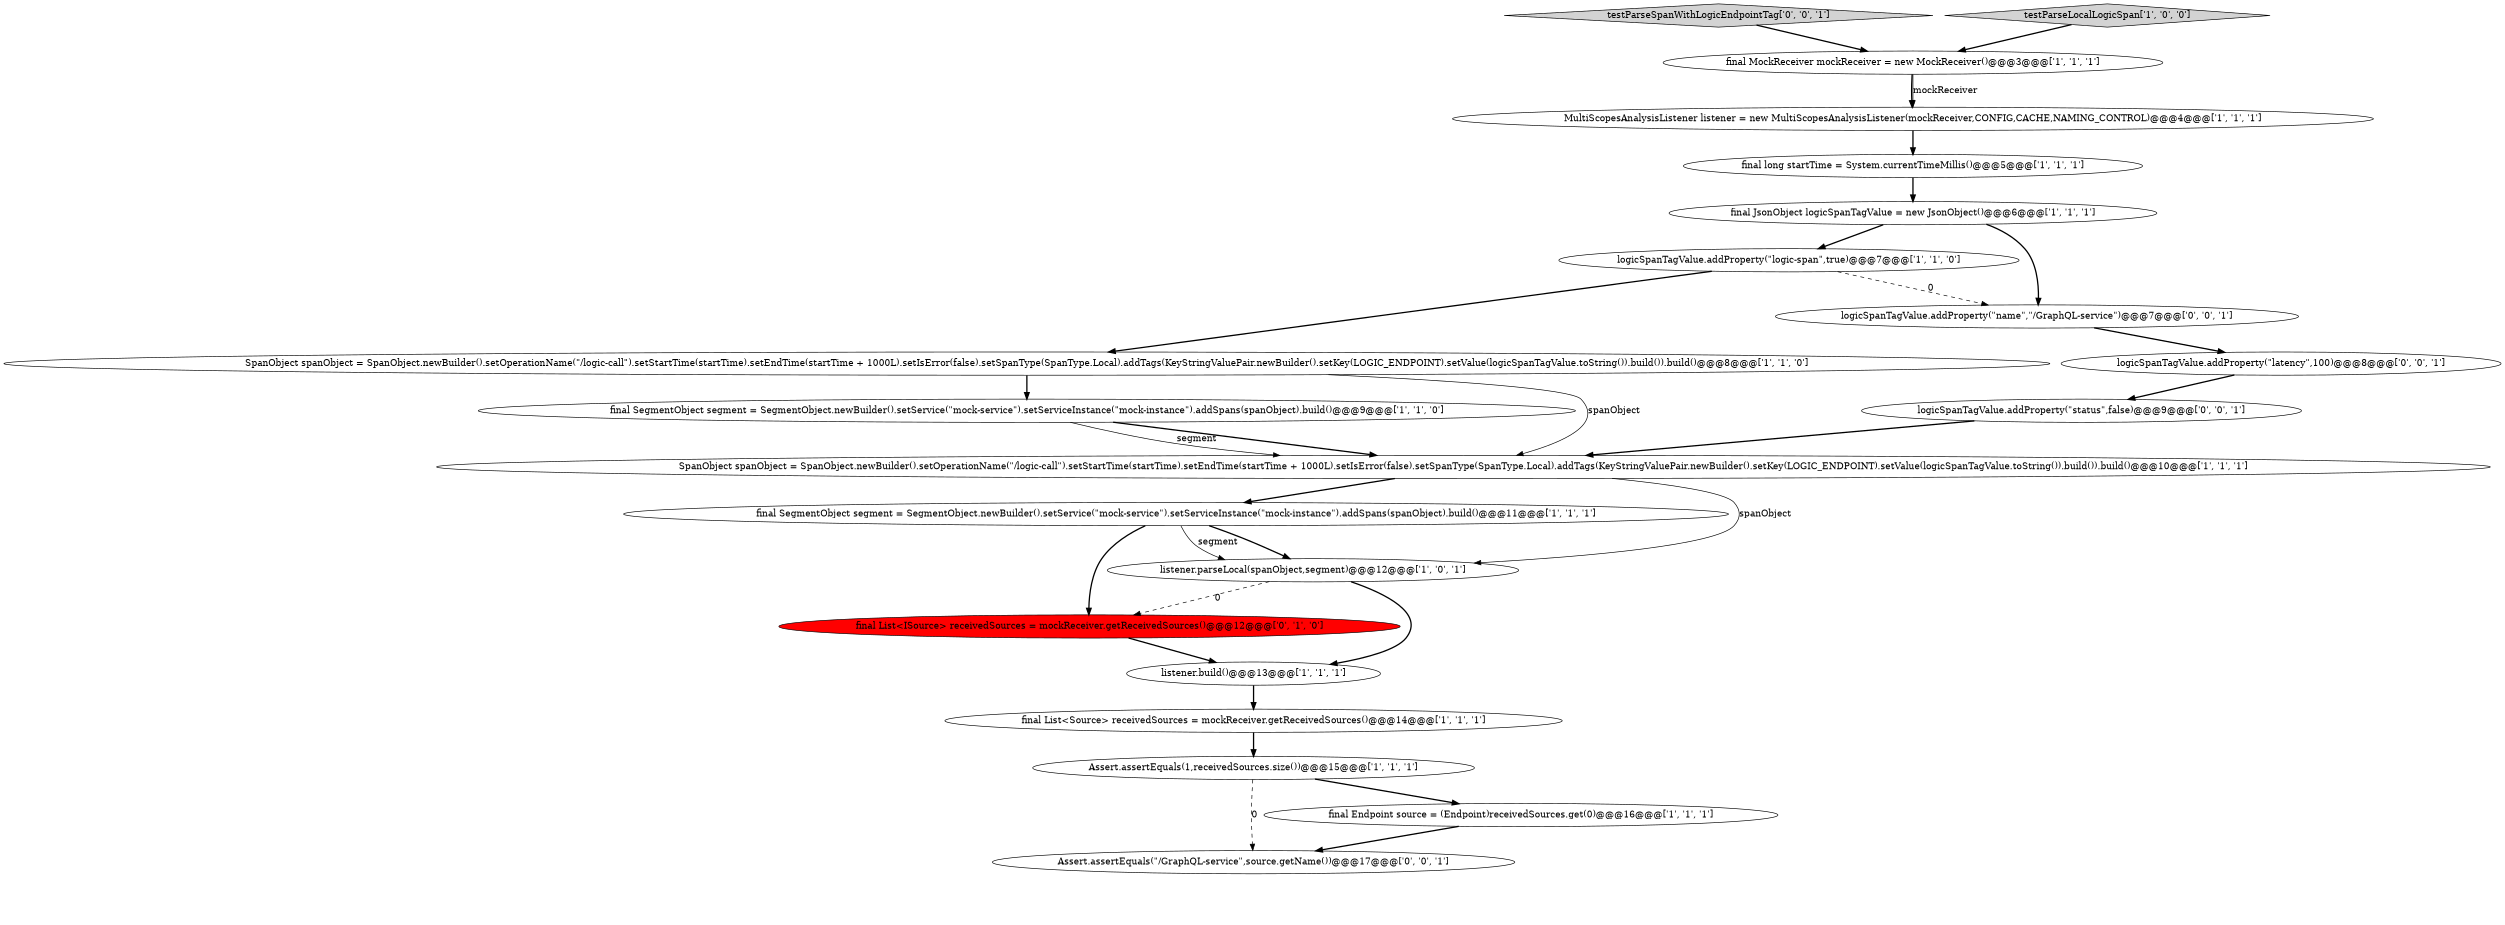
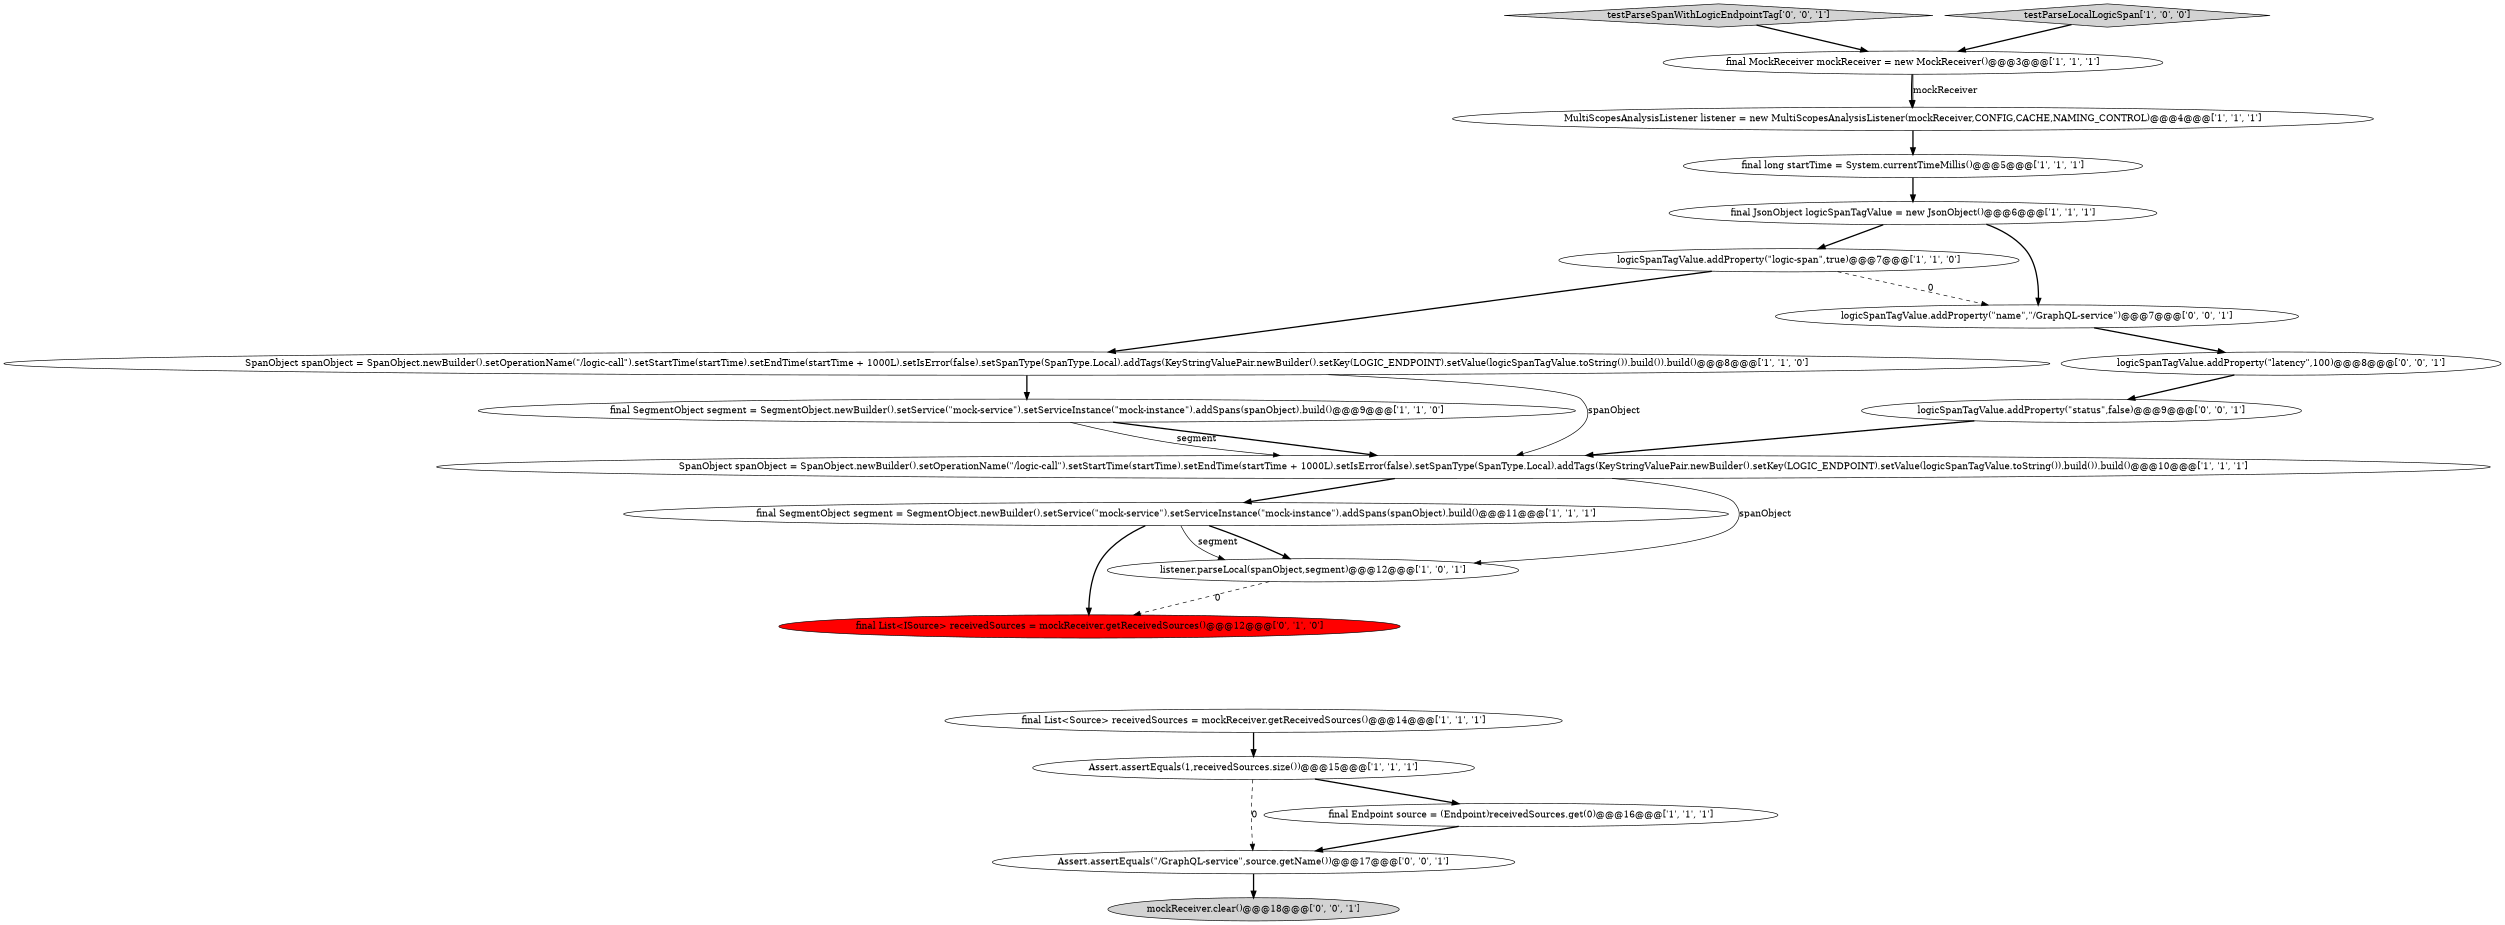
(1254, 674) -> none
none -> (1254, 909)
